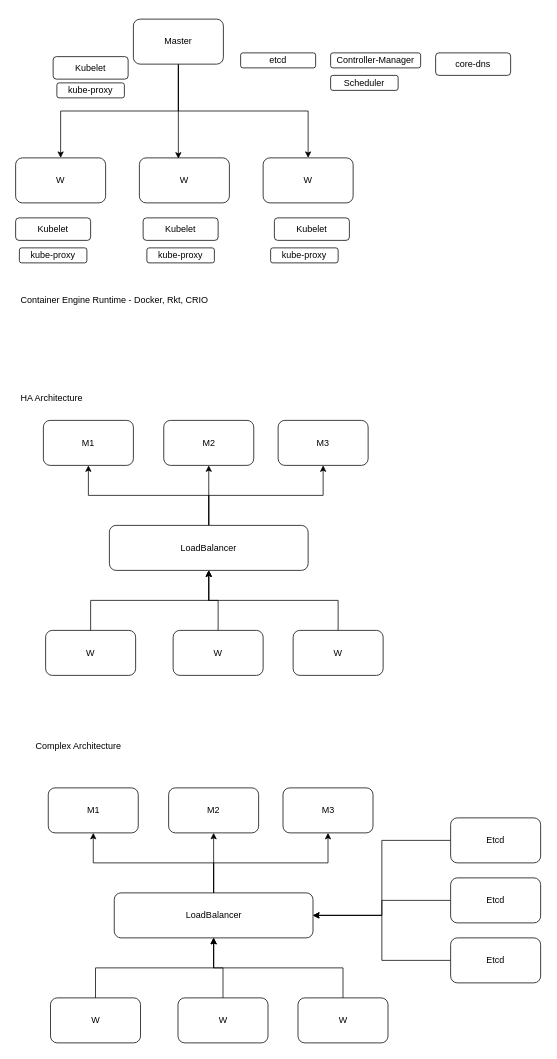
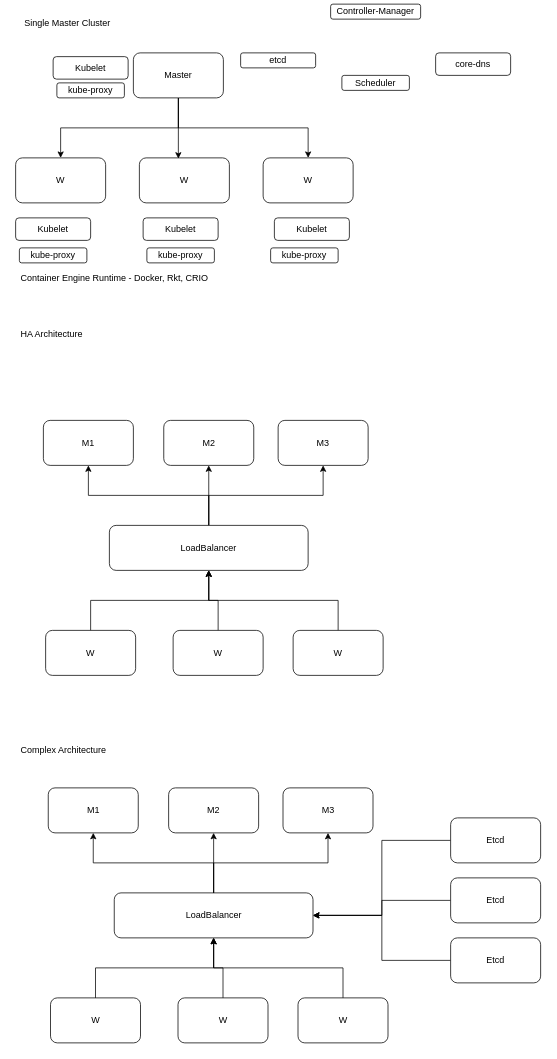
none -> (72, 23)
(178, 42) -> (178, 75)
(375, 60) -> (375, 12)
(364, 83) -> (375, 83)
(120, 300) -> (120, 278)
(57, 398) -> (57, 334)
(83, 747) -> (68, 750)
